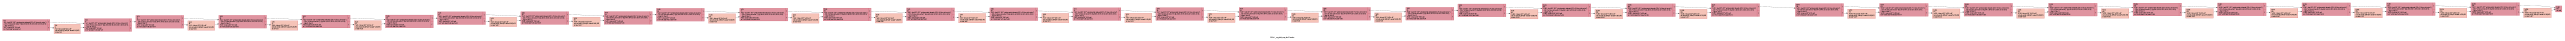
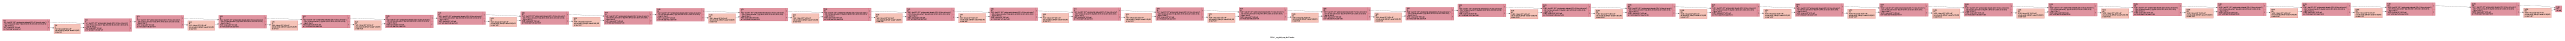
(2453, 13) -> none
none -> (1777, 14)
